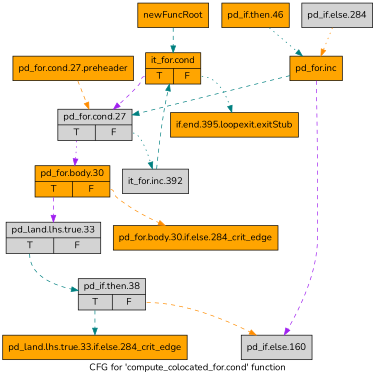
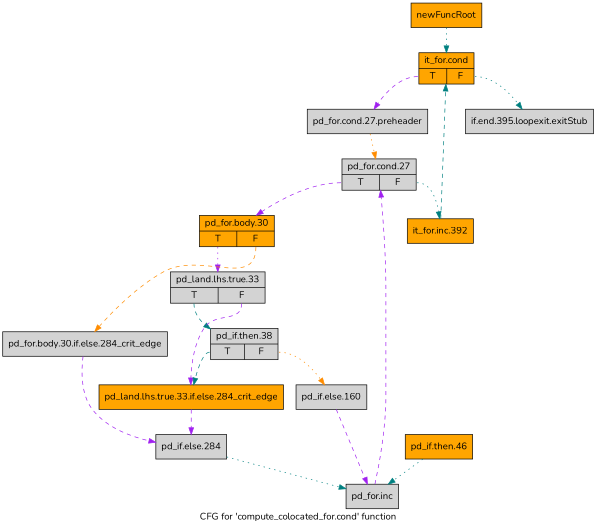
(173, 37) -> (446, 37)
(328, 39) -> (283, 472)
(73, 68) -> (368, 121)
(316, 68) -> (372, 496)
(133, 91) -> (395, 85)
(82, 92) -> (372, 143)
(214, 94) -> (386, 341)
(234, 125) -> (529, 121)
(76, 150) -> (300, 192)
(156, 181) -> (440, 231)
(53, 206) -> (218, 256)
(317, 208) -> (350, 444)
(196, 238) -> (85, 344)
(200, 312) -> (303, 361)
none -> (203, 330)
none -> (96, 413)
none -> (191, 419)
